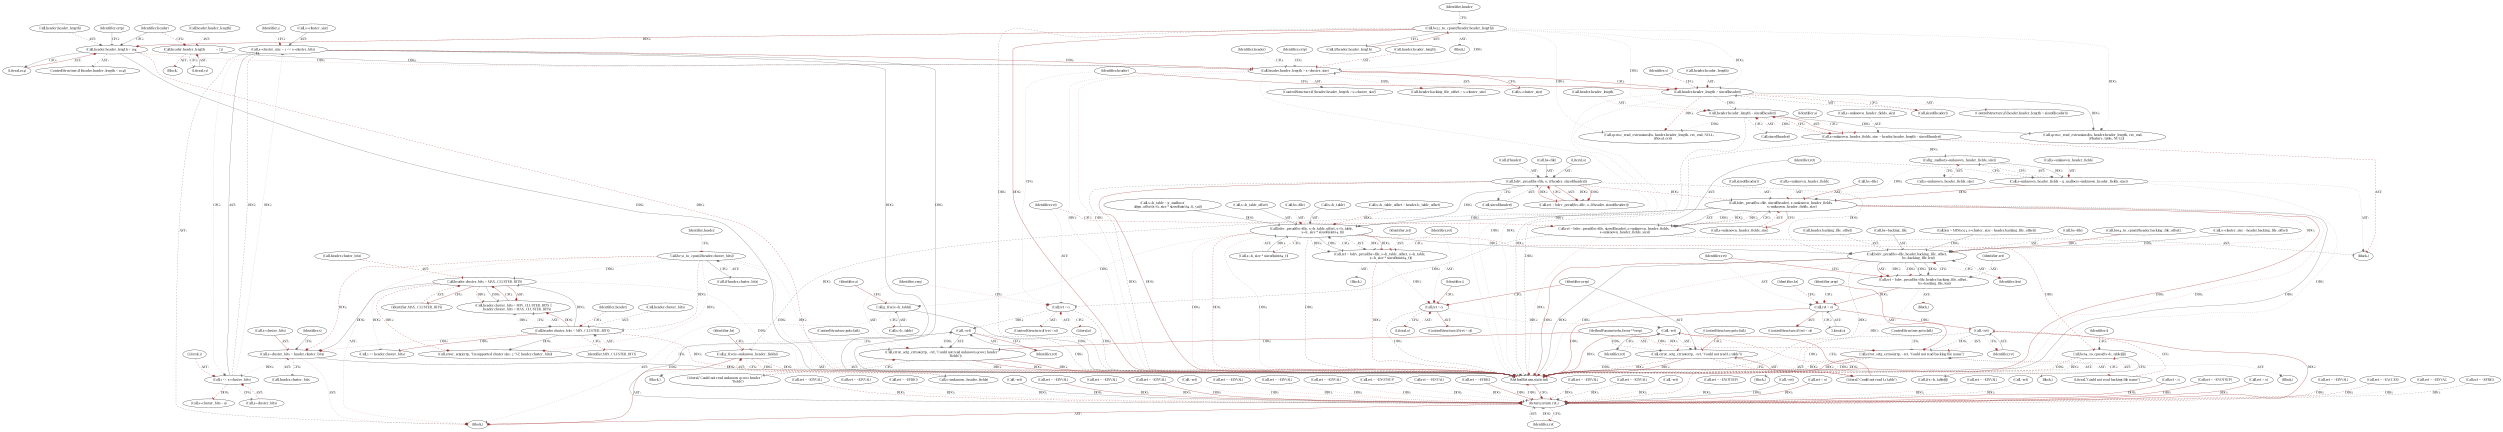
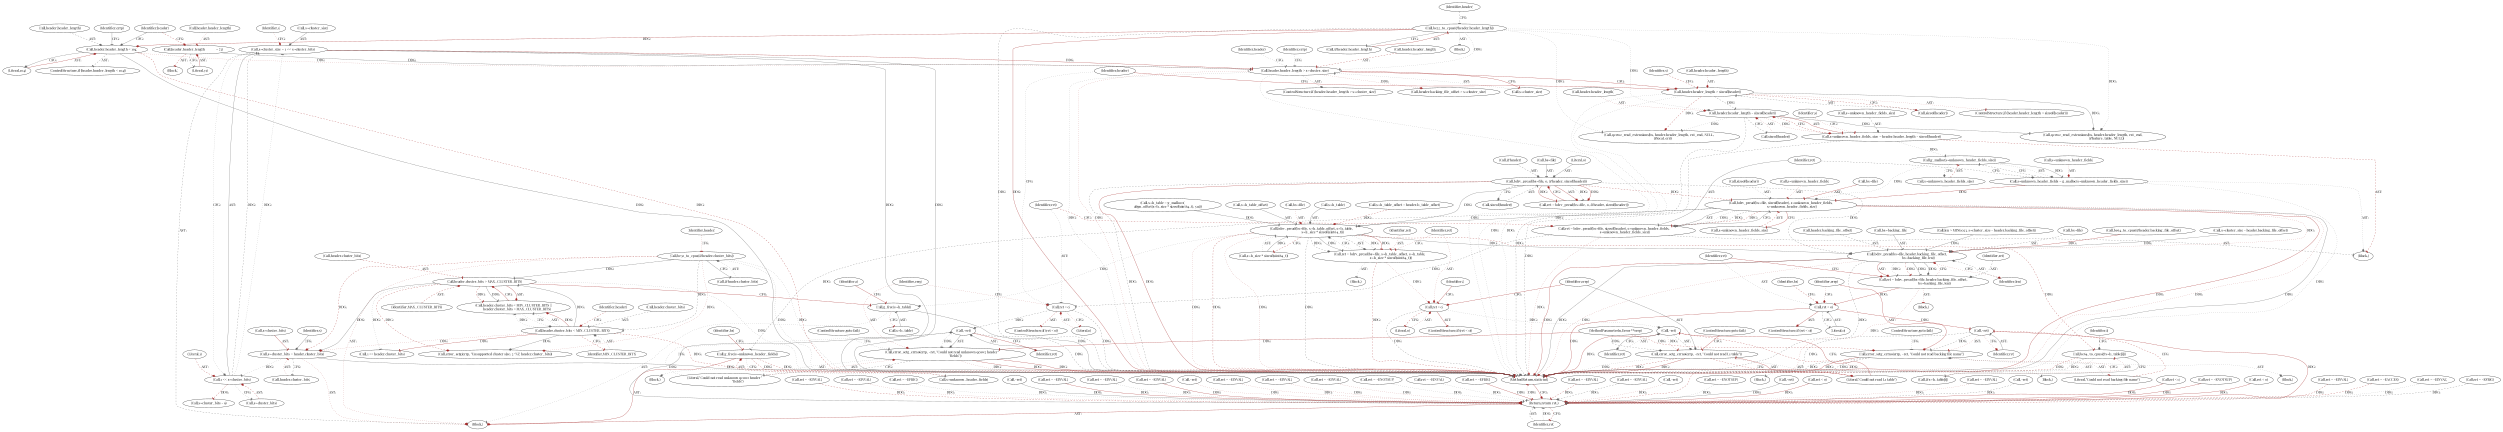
(1642, 38) -> none
(595, 269) -> (595, 269)
(451, 294) -> (683, 291)
